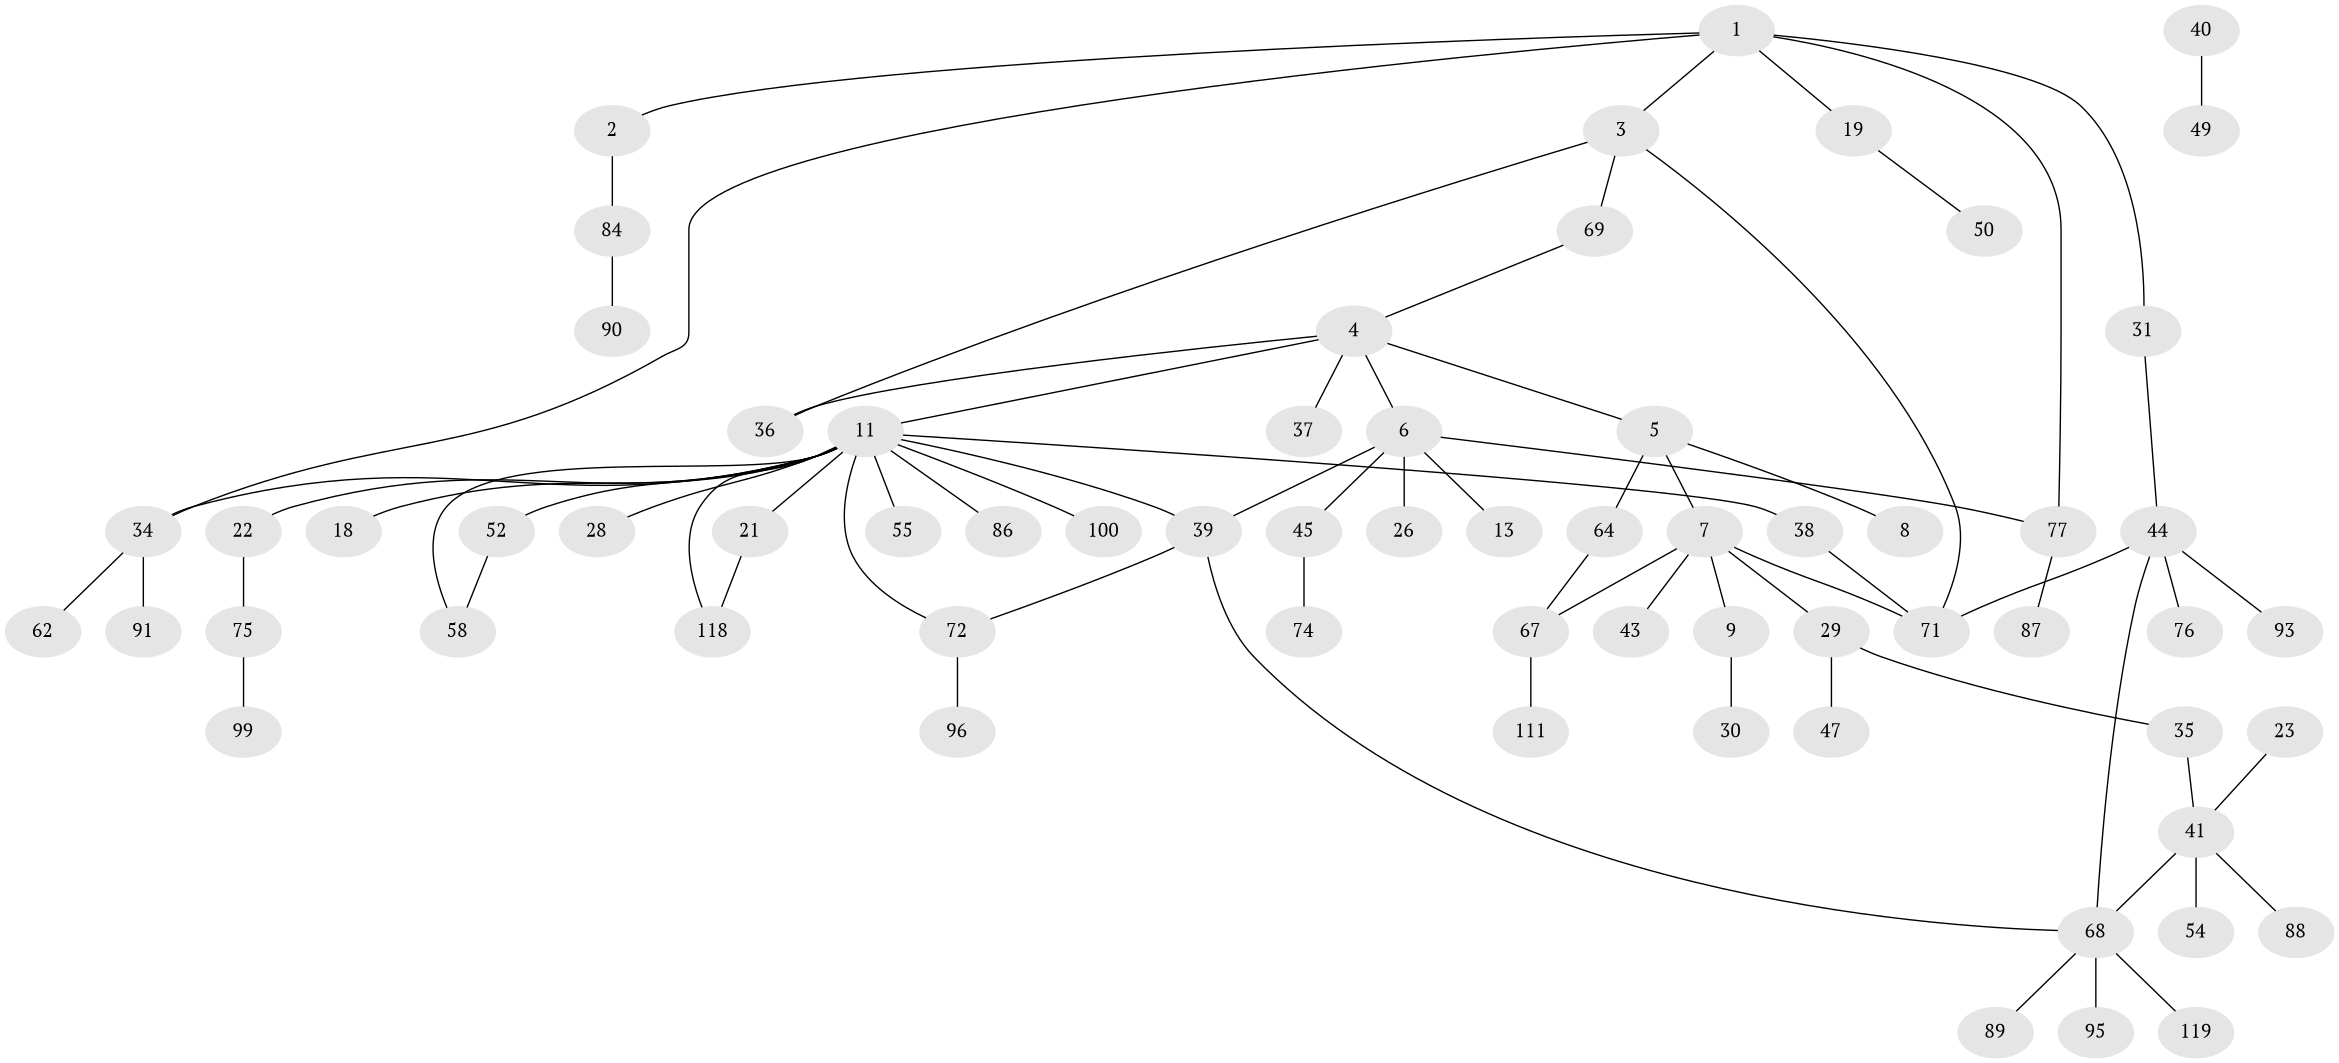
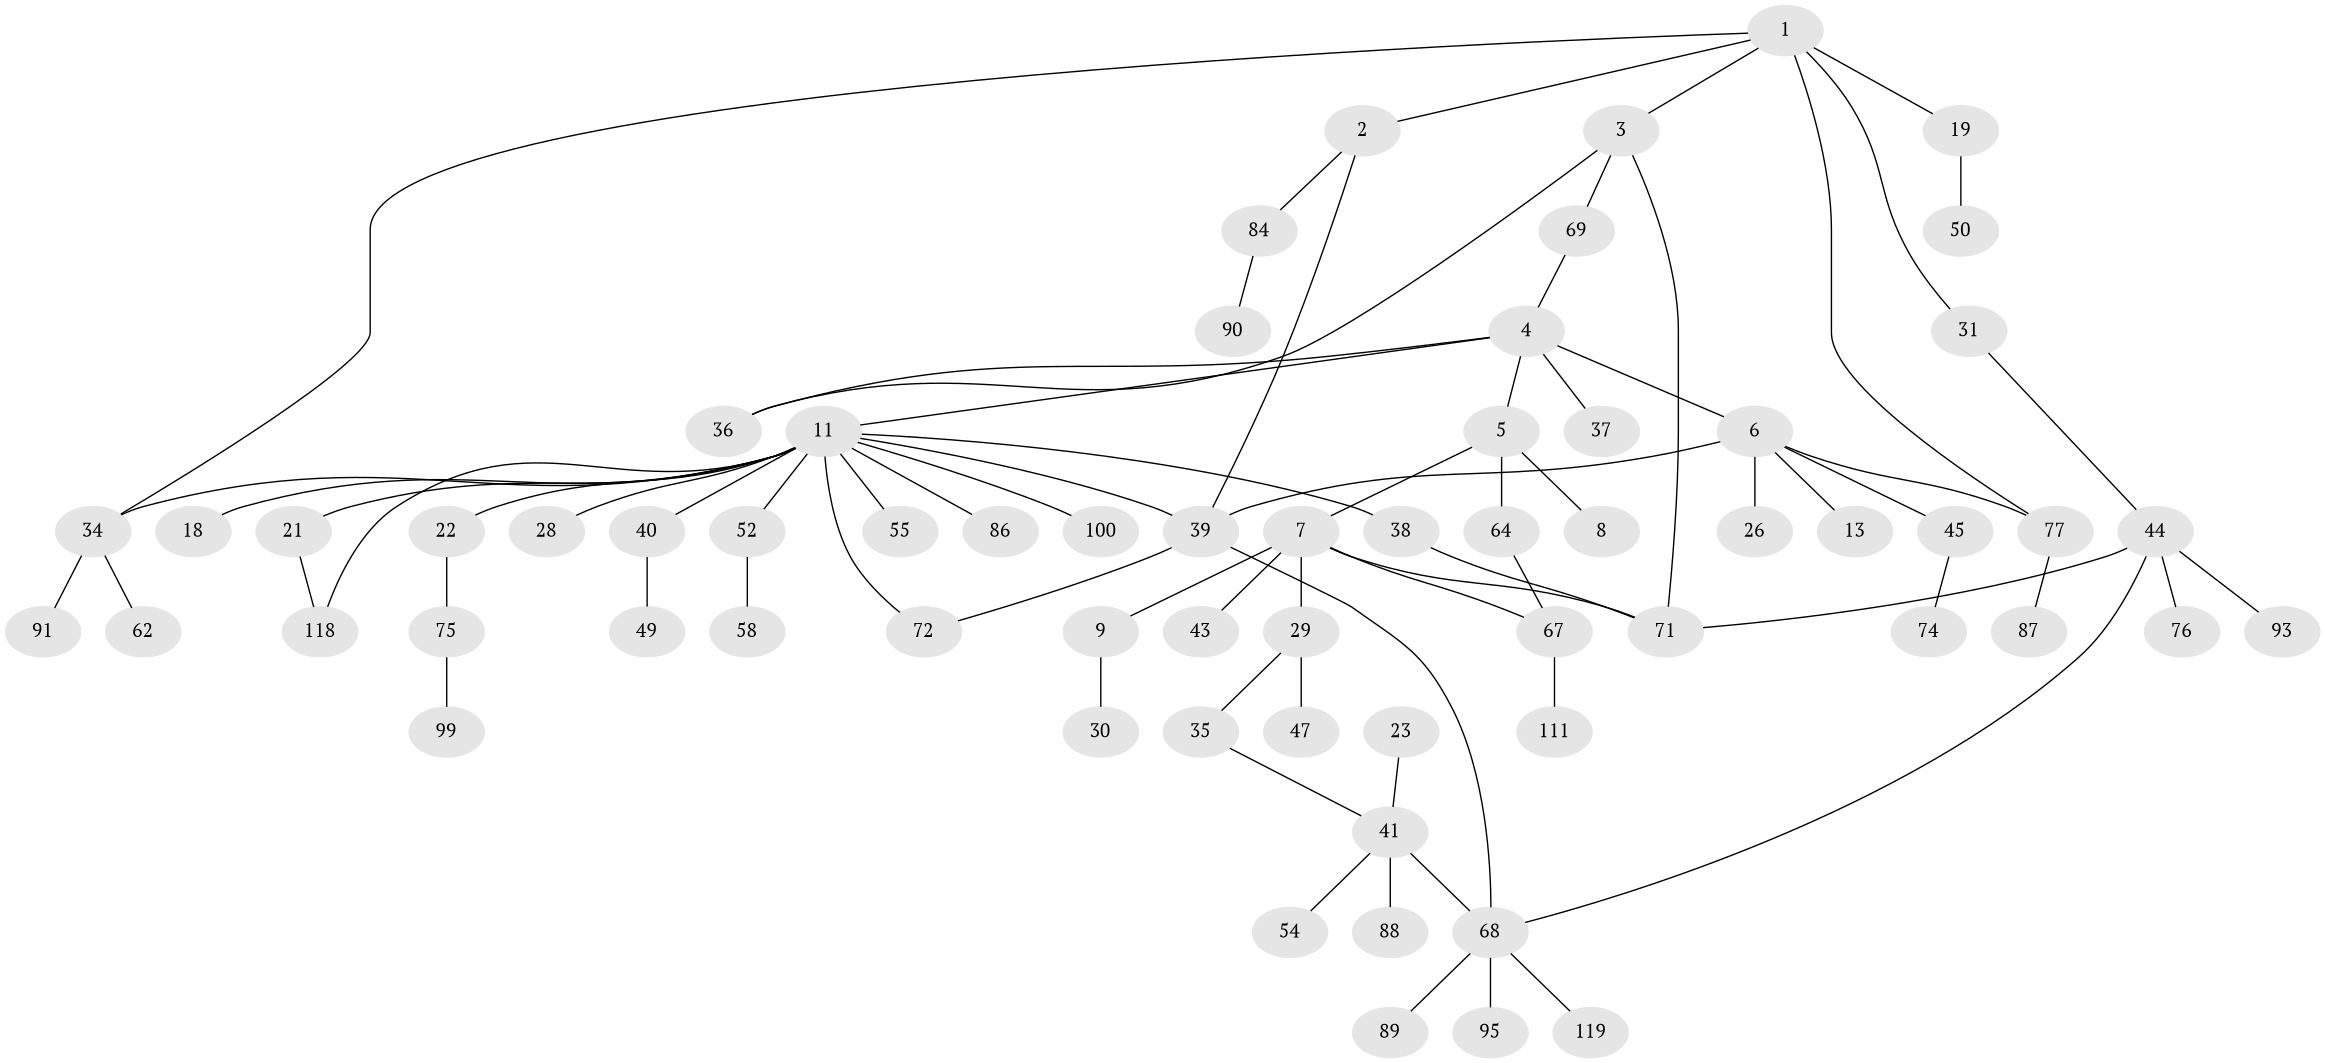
none -> (1292, 335)
(586, 469) -> (736, 481)
(957, 732) -> none
